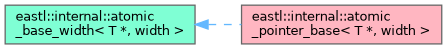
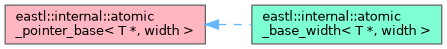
(225, 25) -> (235, 25)
